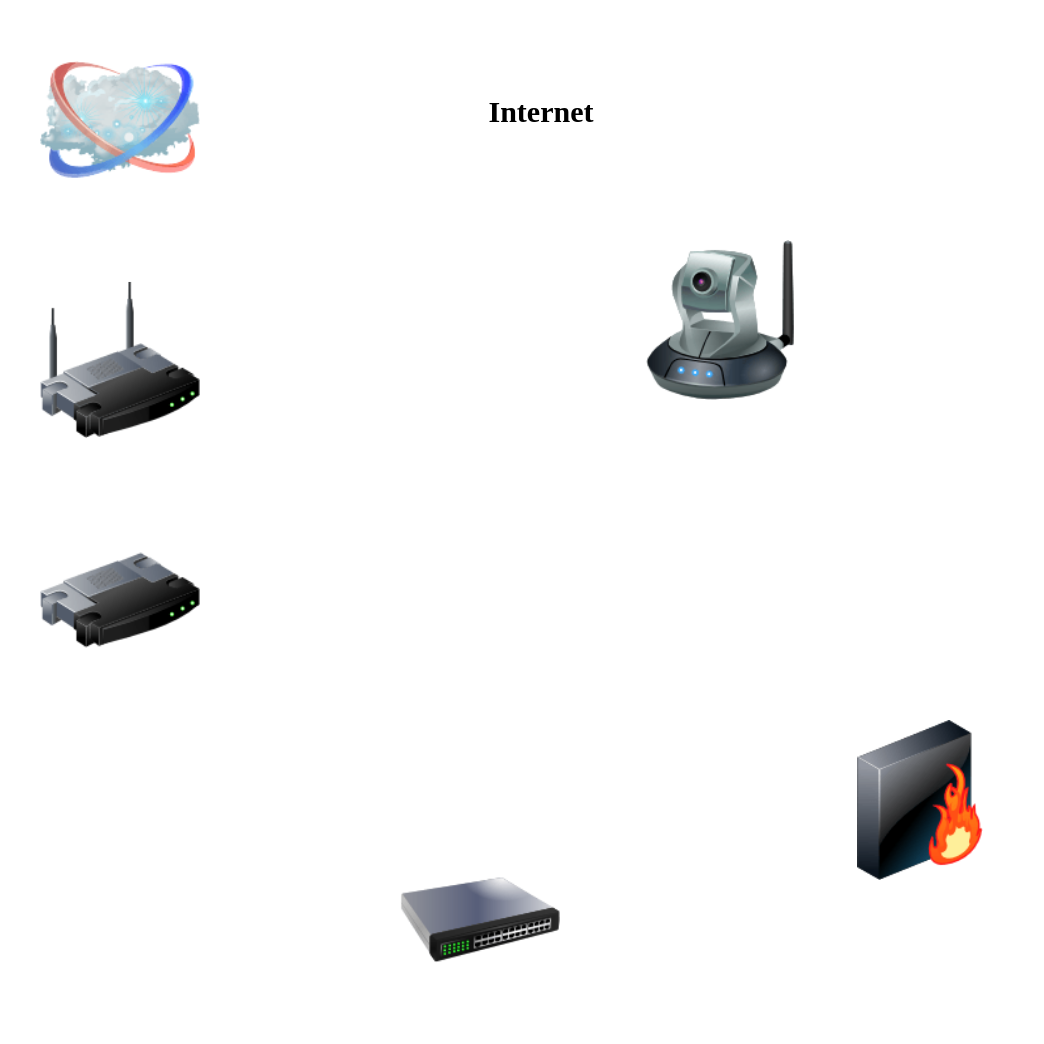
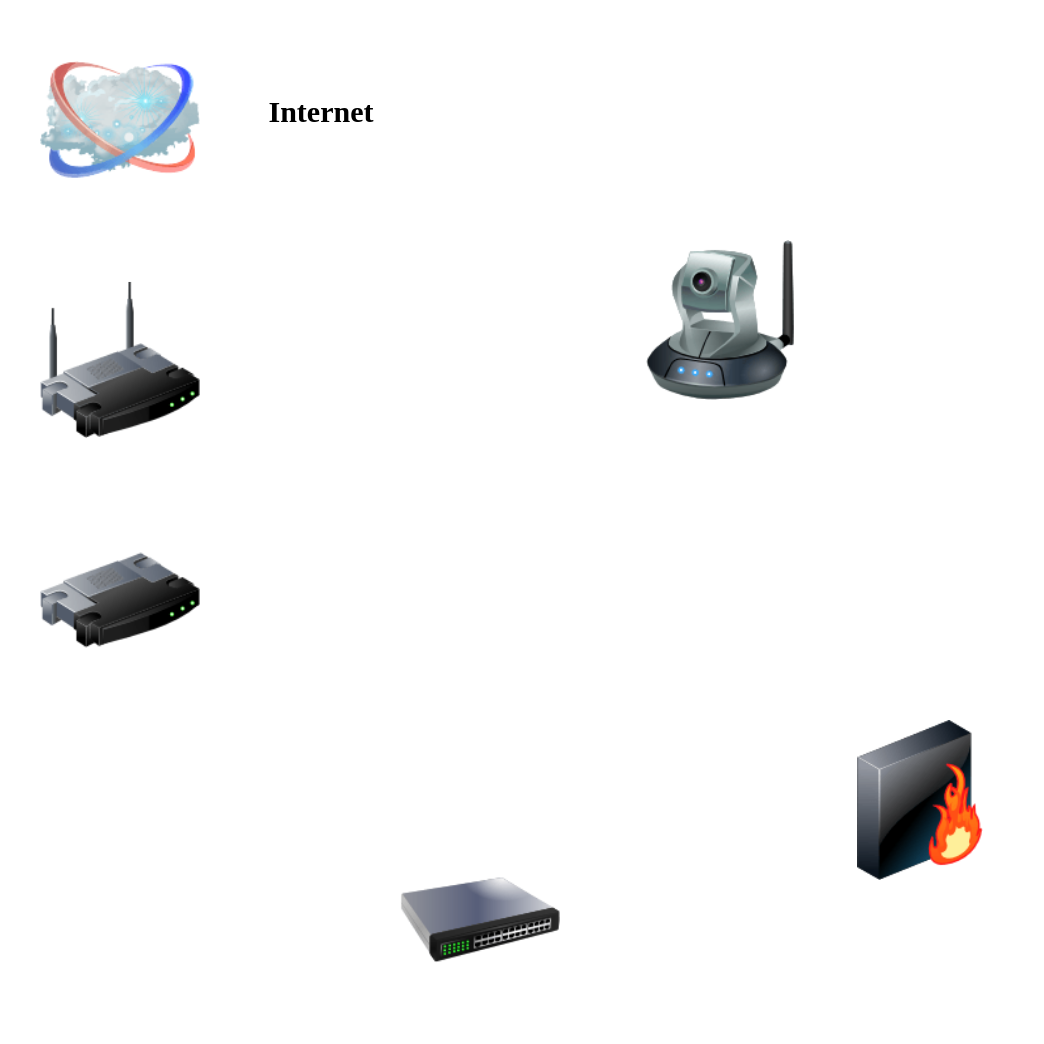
(541, 111) -> (321, 111)
